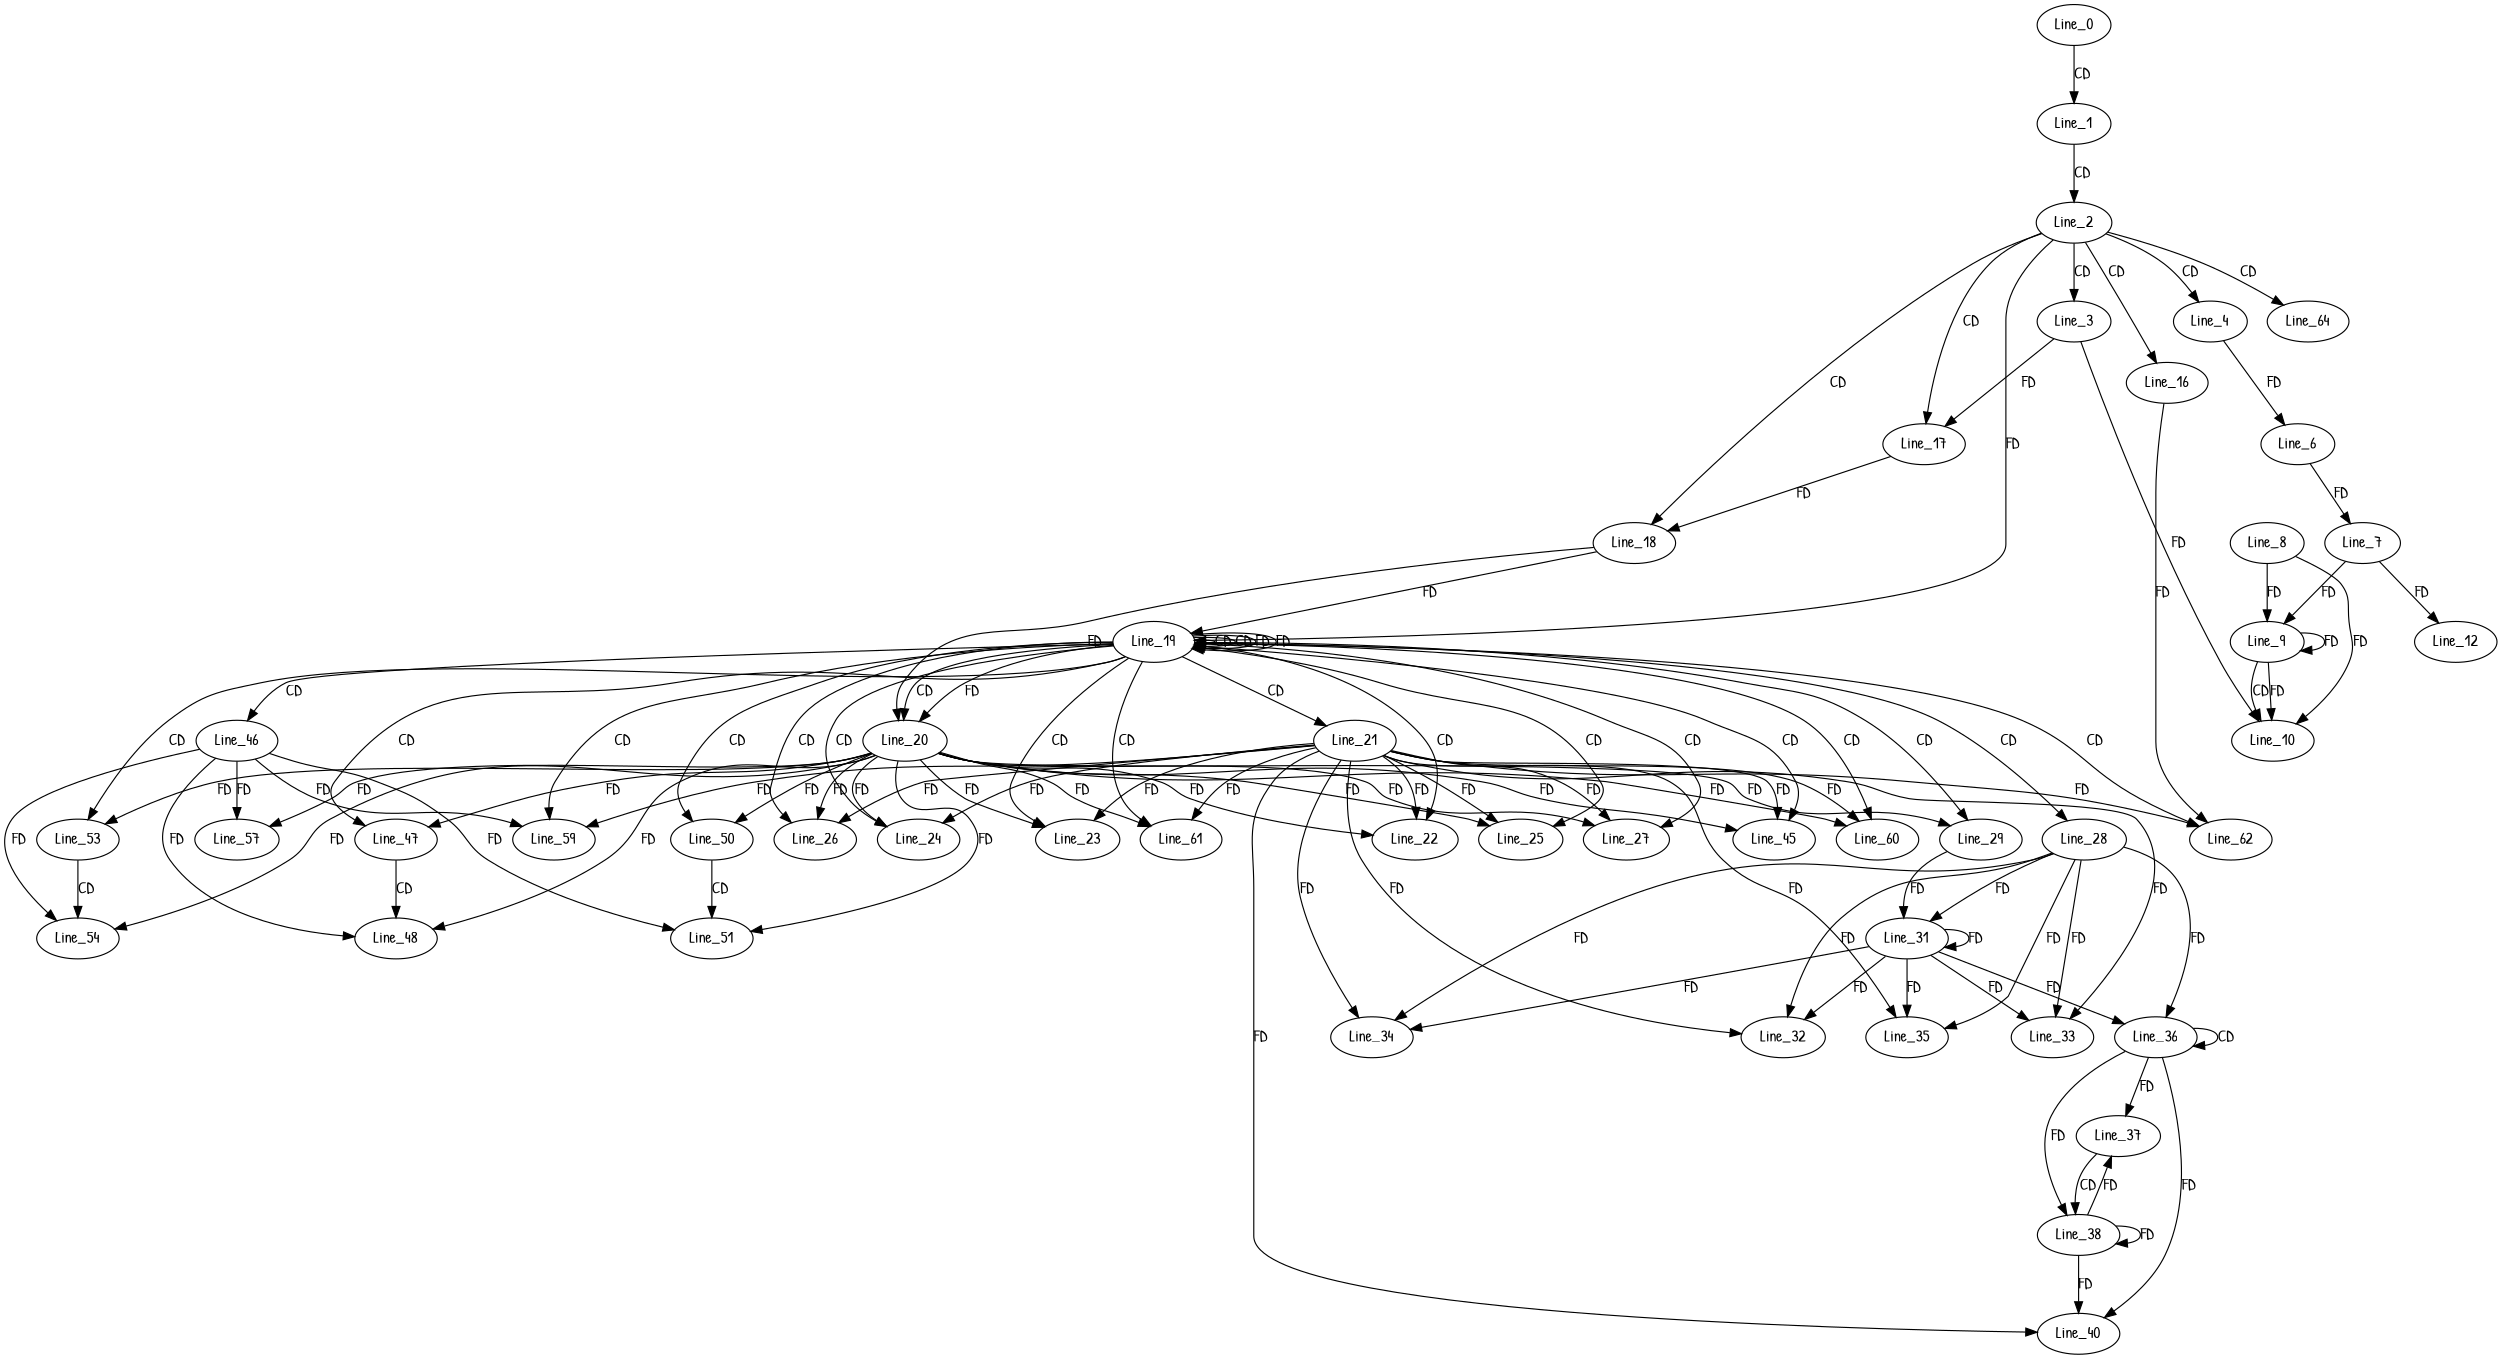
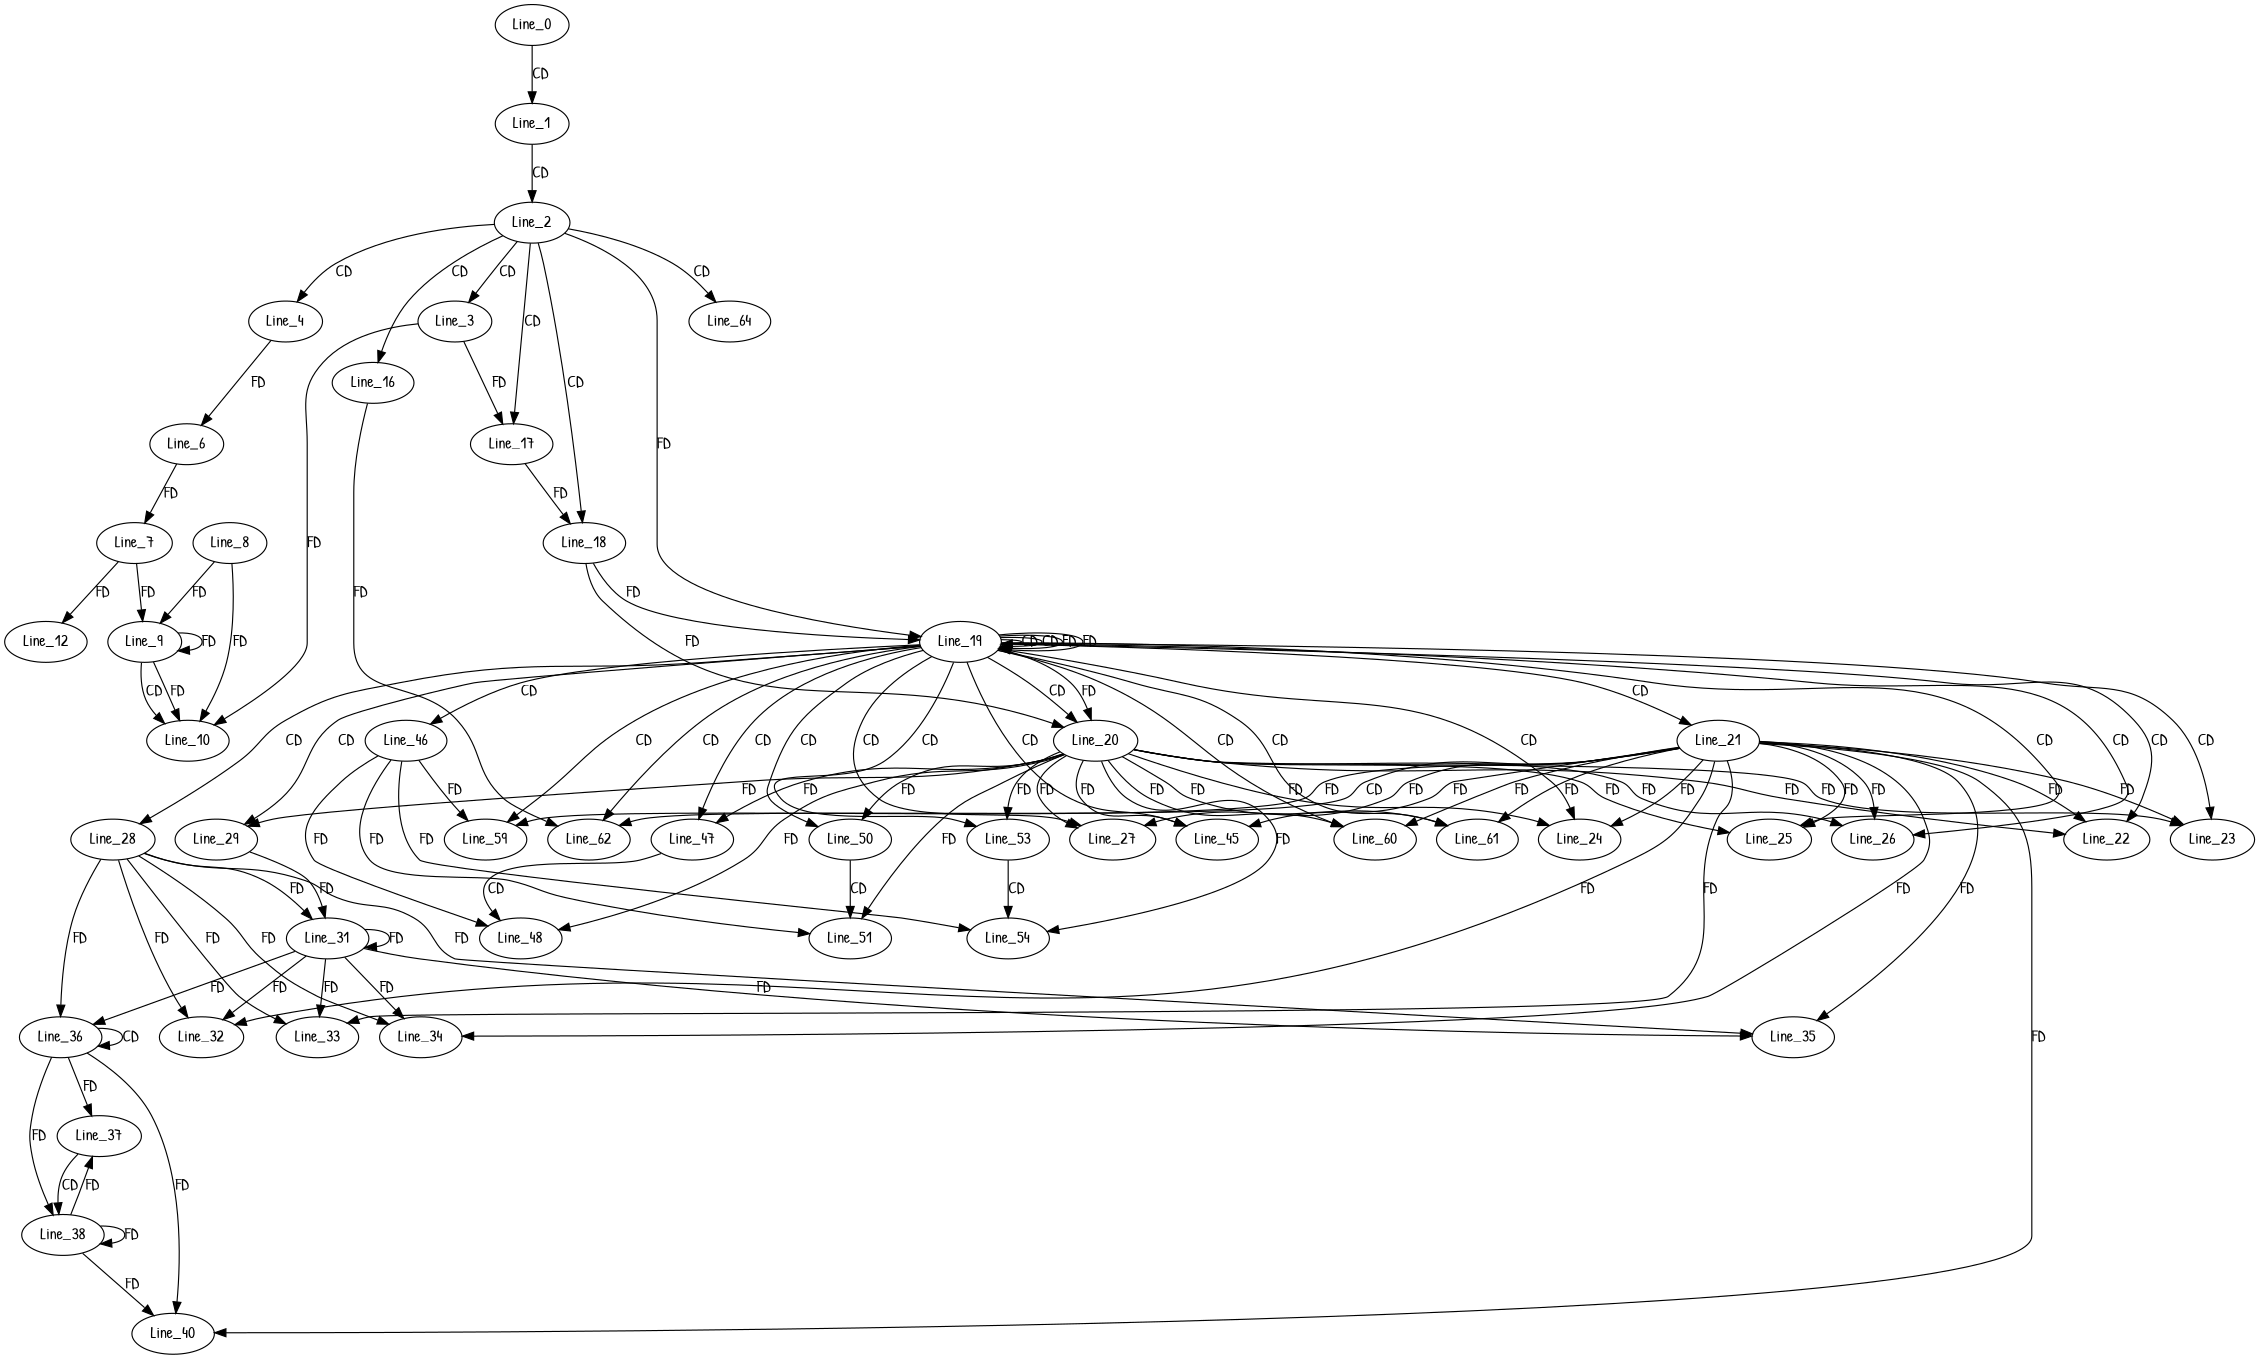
(2083, 790) -> (1375, 790)
(237, 840) -> none
